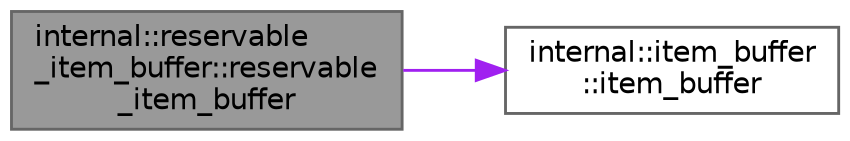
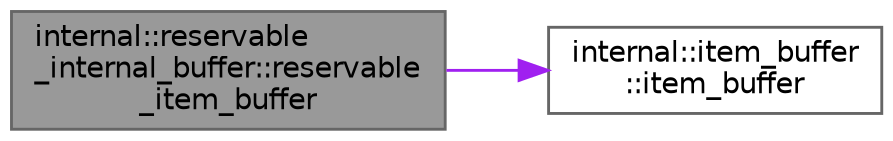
(207, 70) -> (228, 70)
